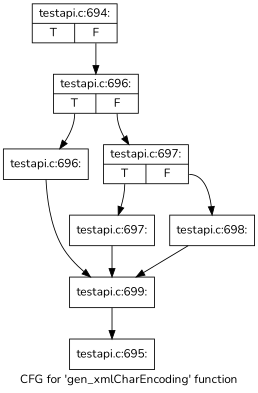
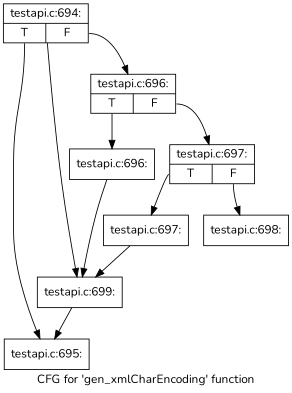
none -> (14, 188)
(166, 259) -> (58, 156)
